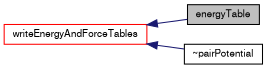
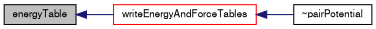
(172, 21) -> (100, 15)
